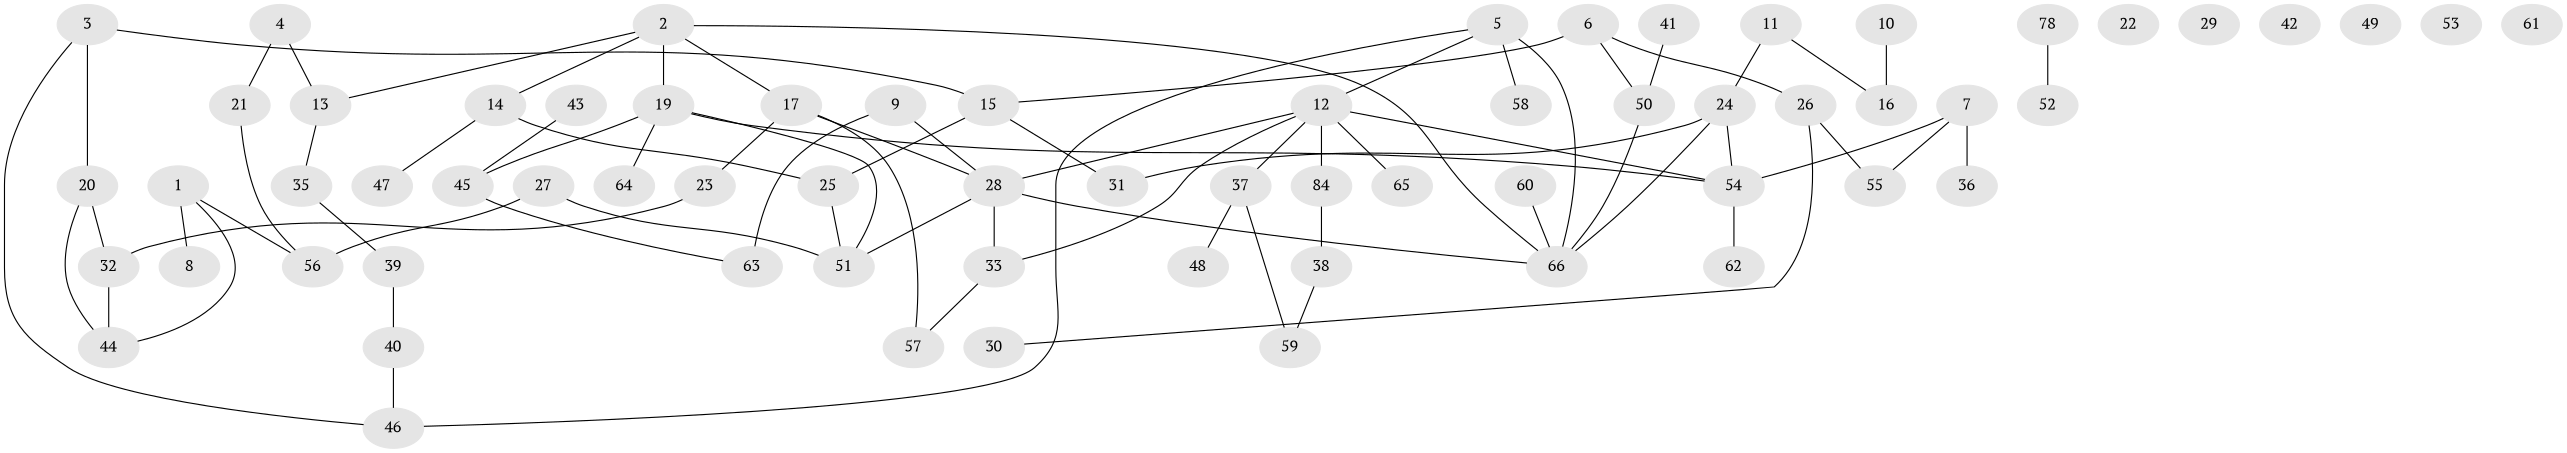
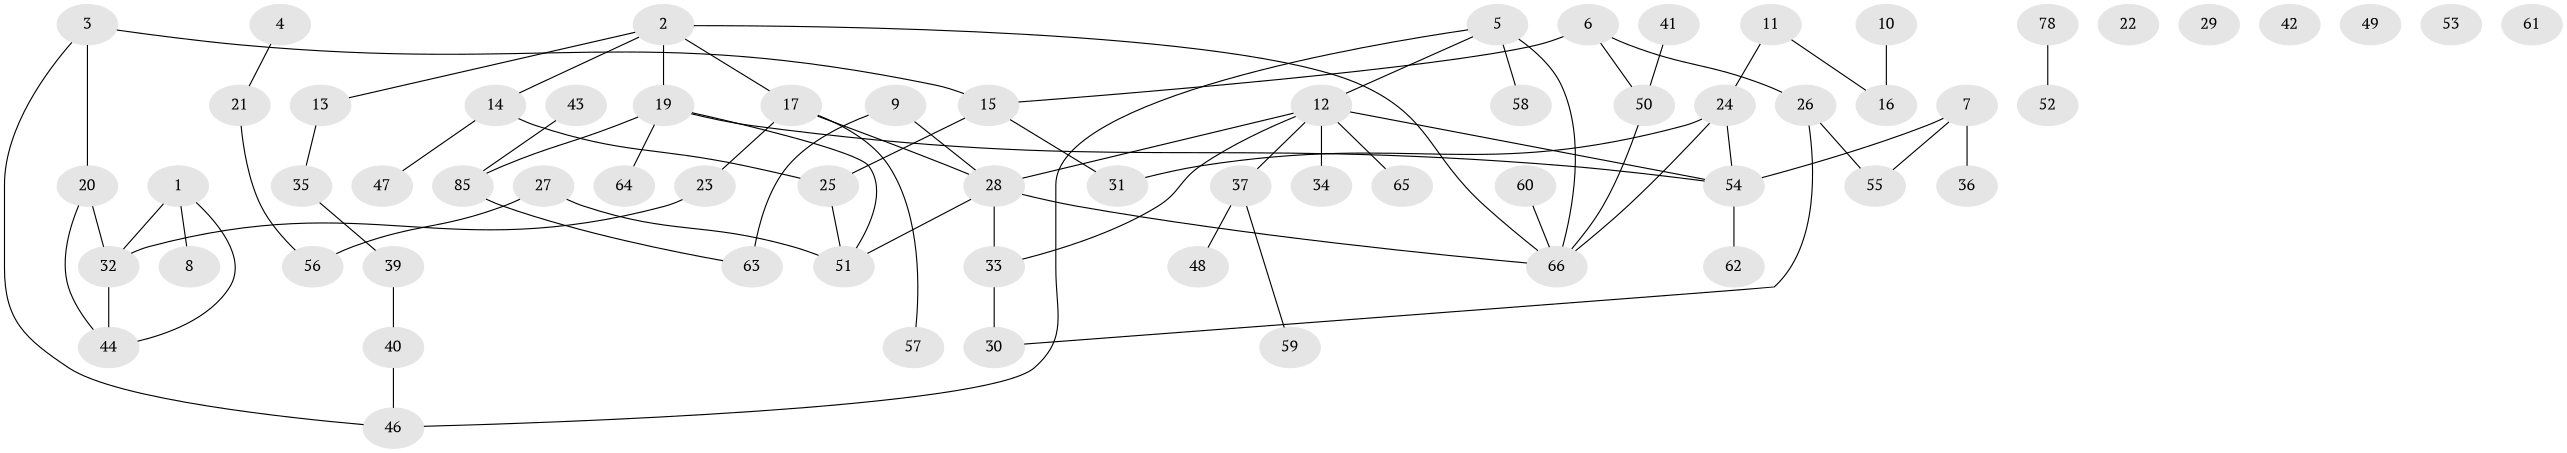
(300, 65) -> none
(463, 186) -> (463, 186)
(1321, 186) -> (1321, 186)
(236, 221) -> (143, 226)
(1321, 267) -> none
(954, 307) -> (994, 307)
